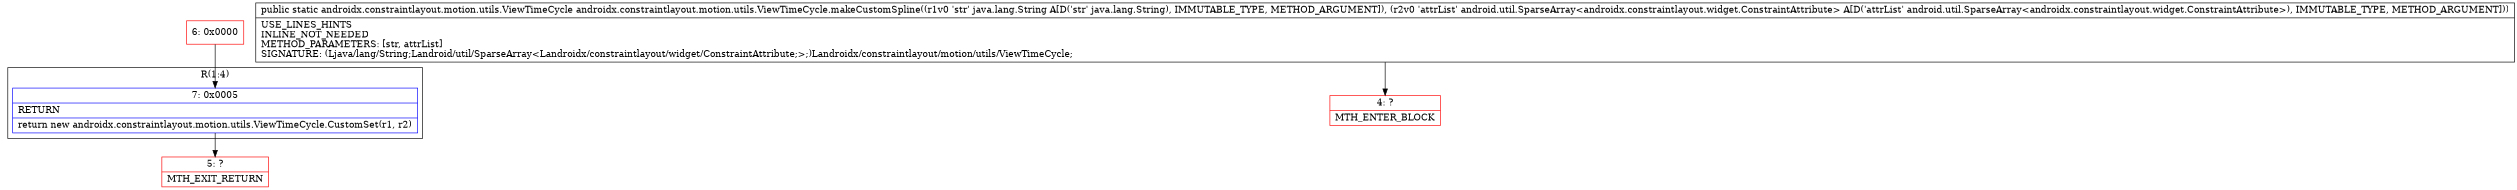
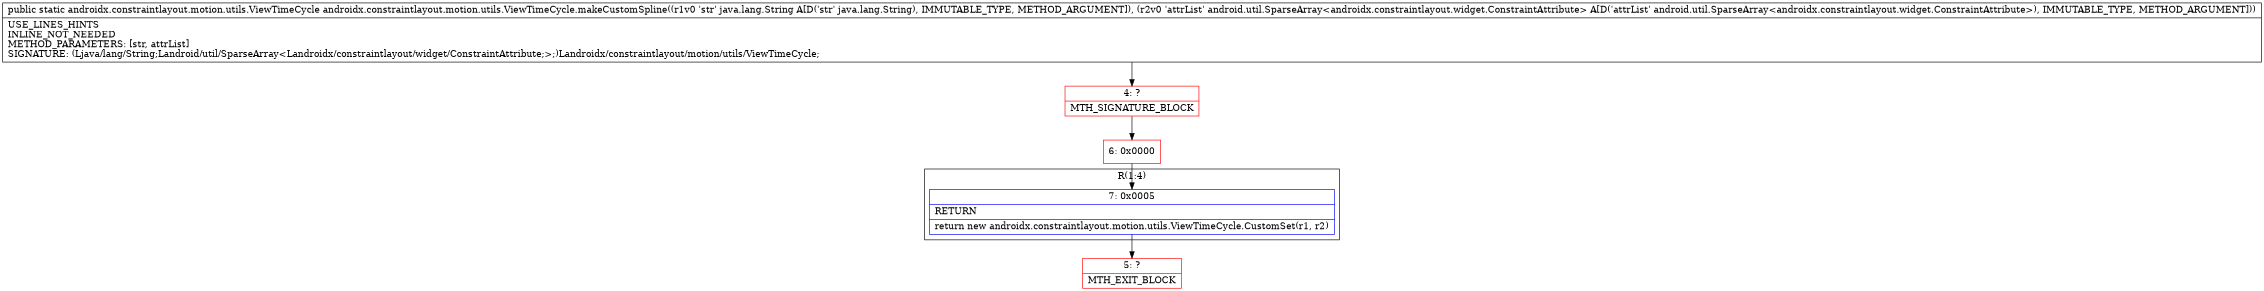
(1385, 118) -> (1132, 108)
none -> (1132, 125)
(215, 179) -> (1132, 280)
